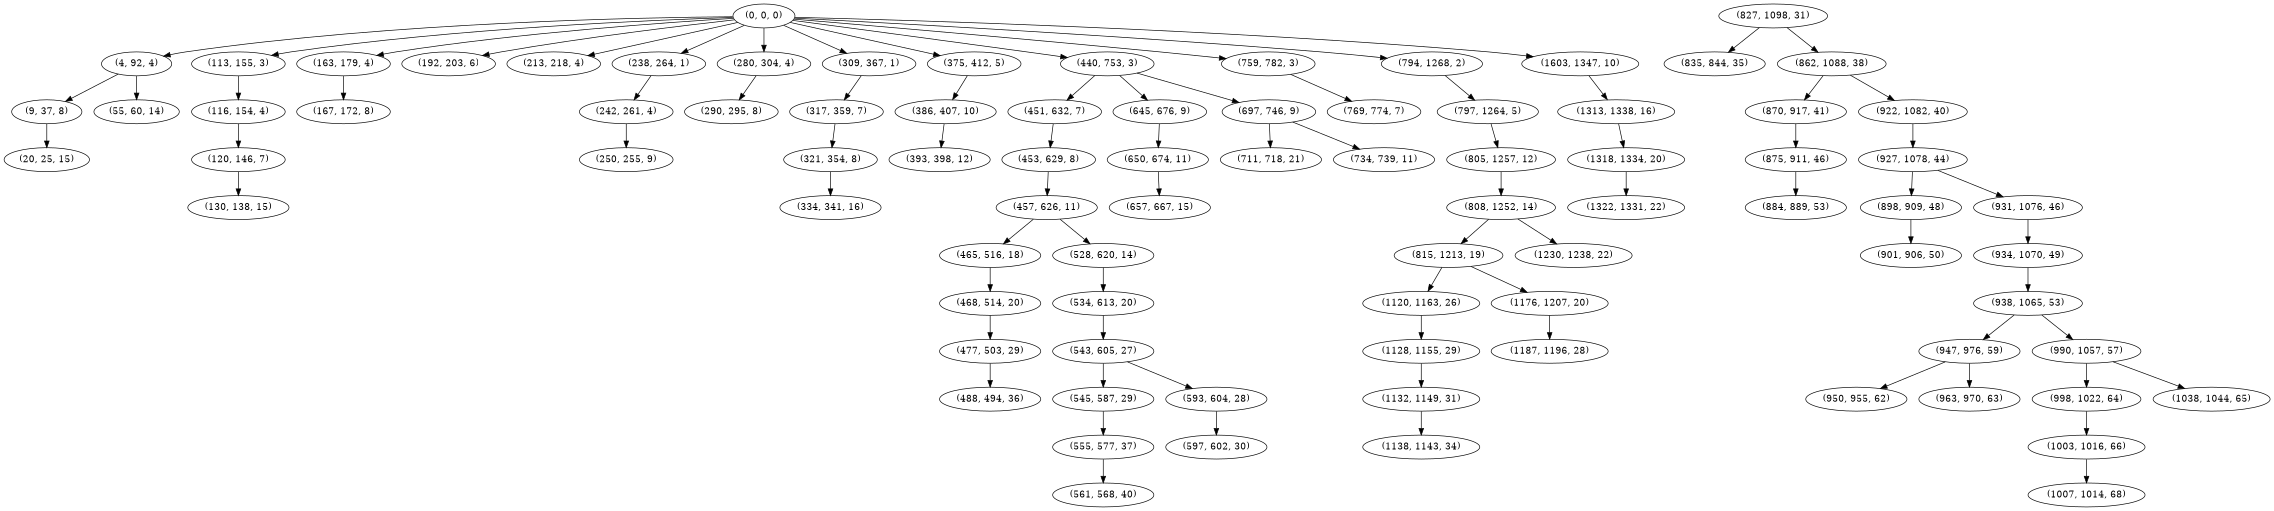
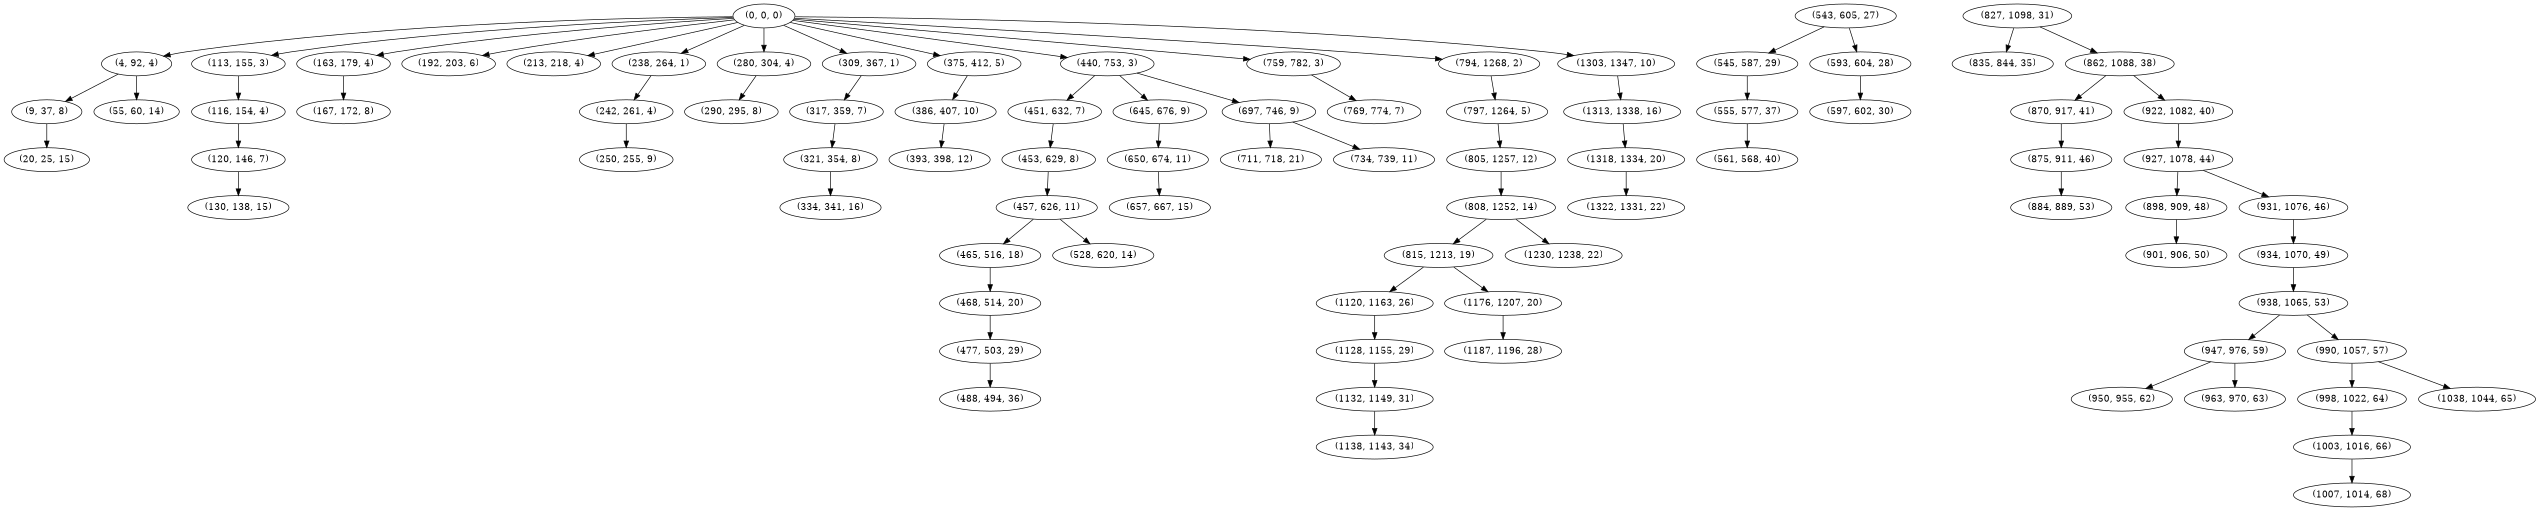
(1580, 64) -> (1616, 64)
(1103, 303) -> none
